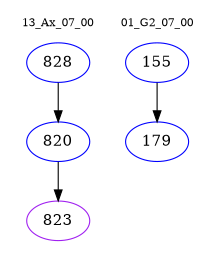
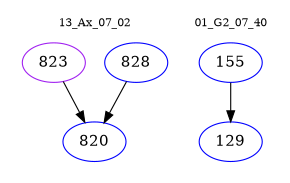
(58, 24) -> (95, 24)
(158, 24) -> (231, 24)
(157, 142) -> (231, 142)
(58, 176) -> (71, 97)
